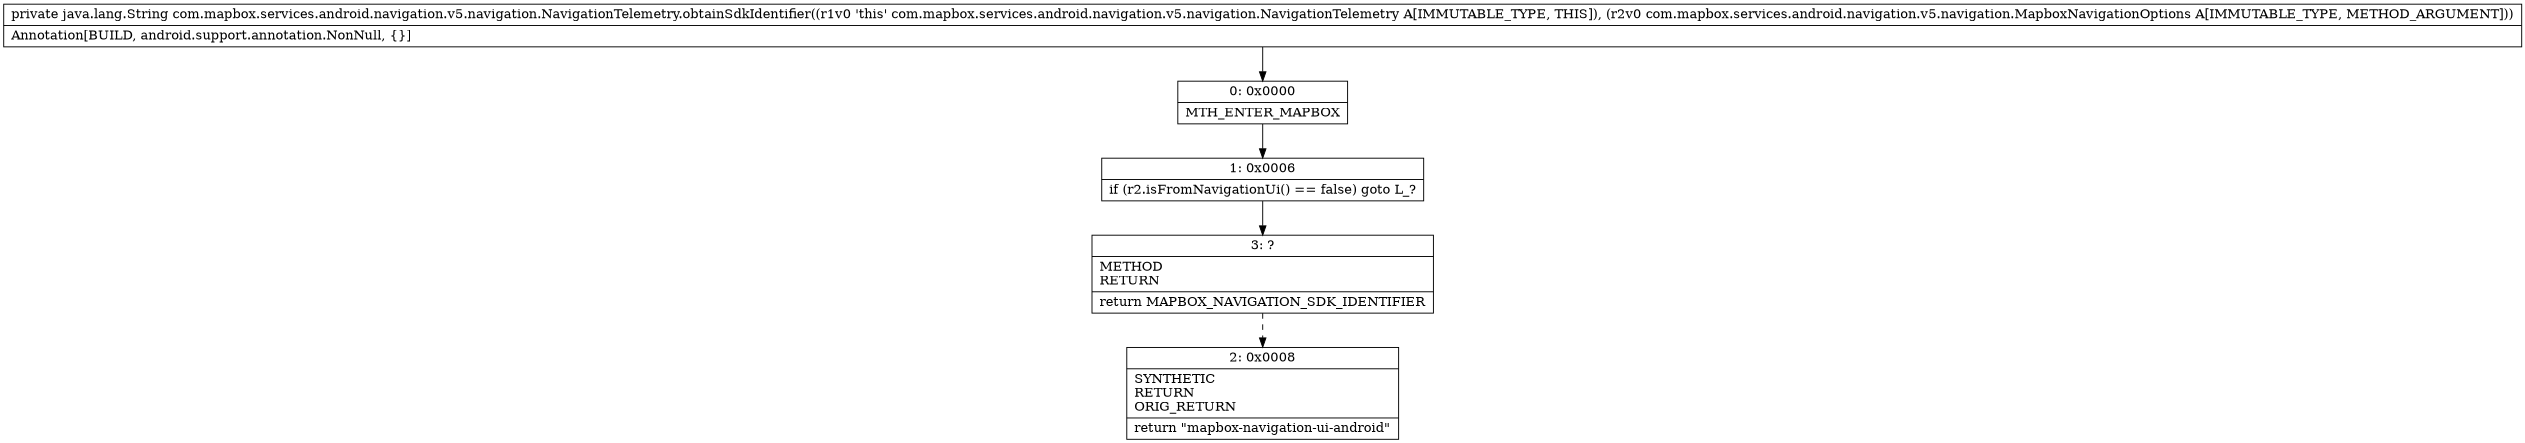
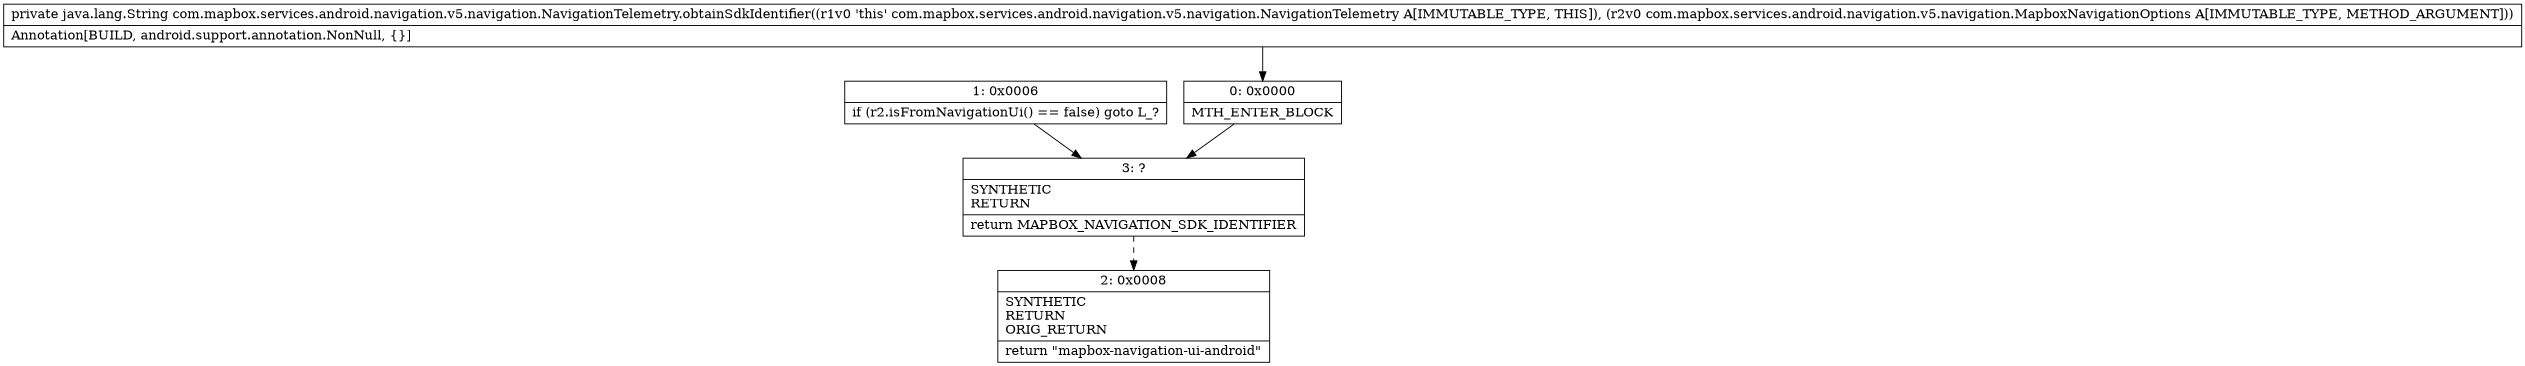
(1263, 113) -> (1263, 113)
(1263, 136) -> (1214, 138)
(1131, 267) -> (1011, 190)
